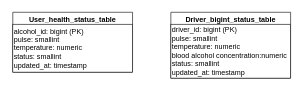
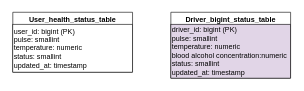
(53, 48) -> (53, 48)
(231, 51) -> (231, 51)
